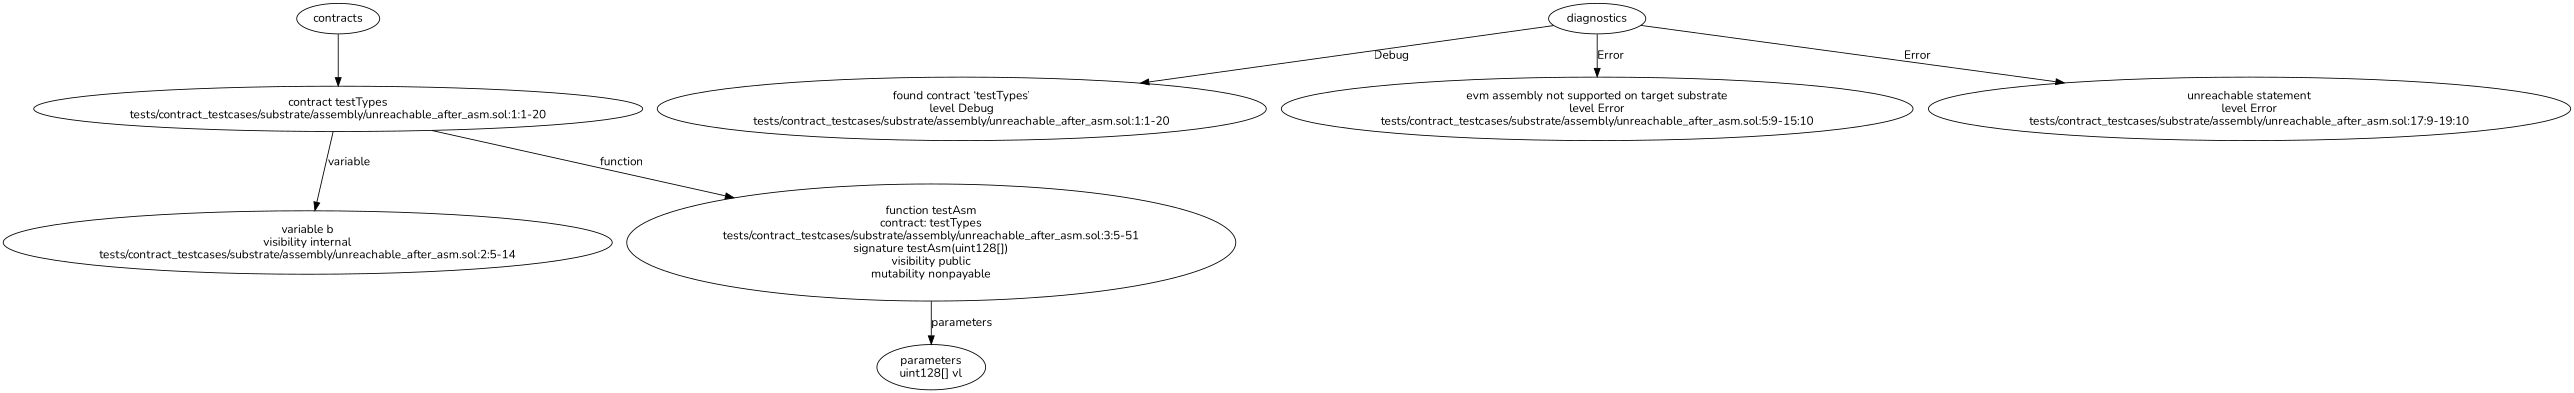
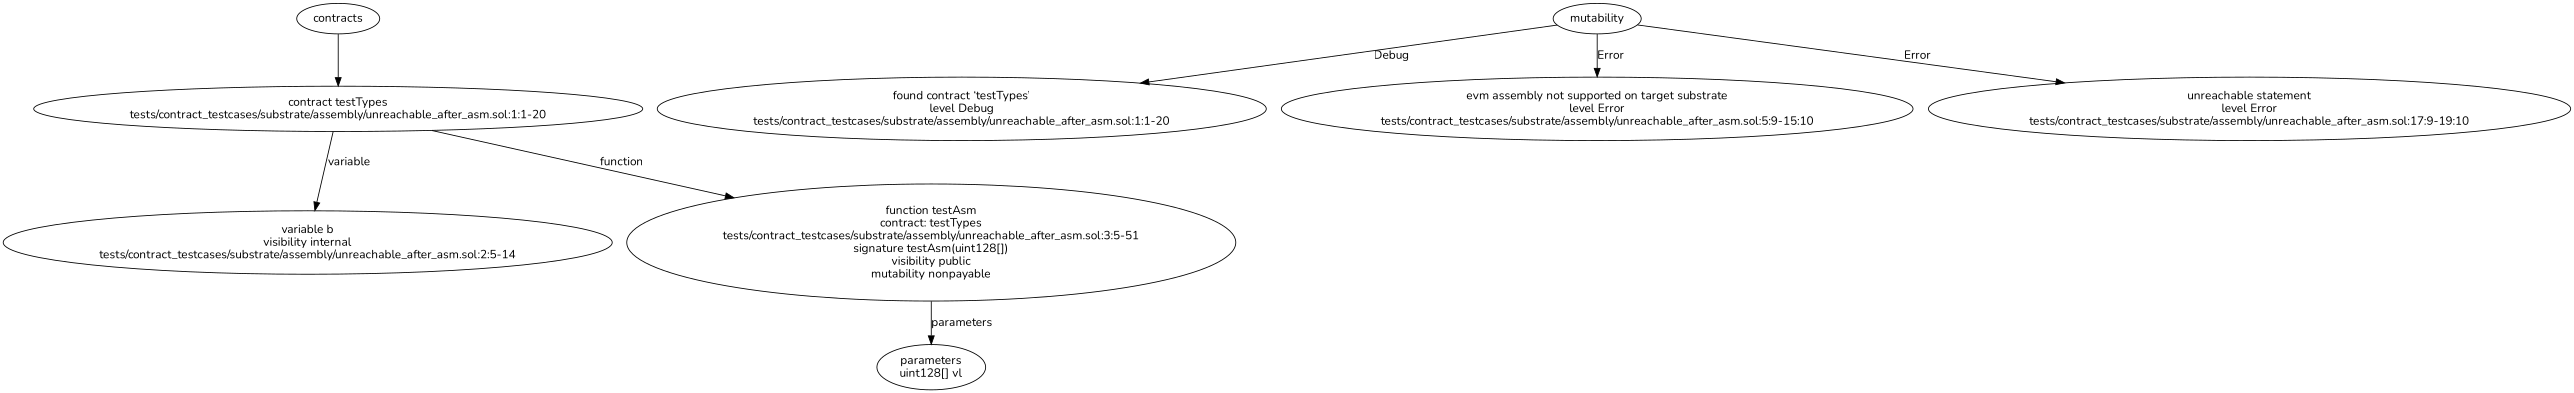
(1597, 19) -> (1597, 19)
